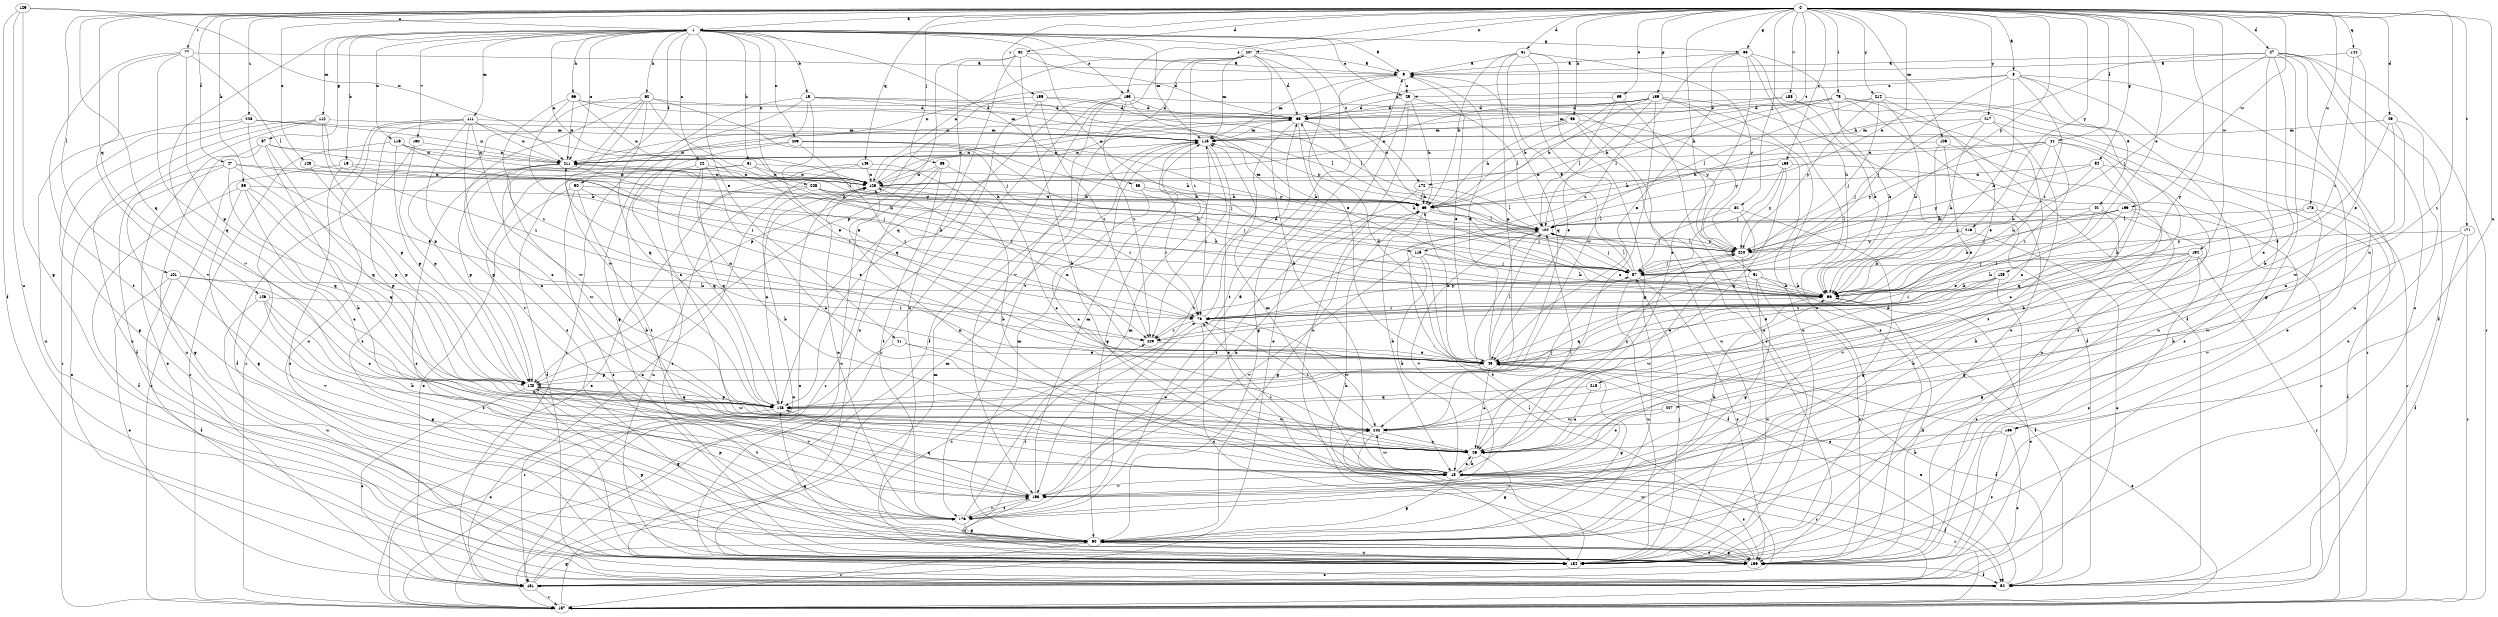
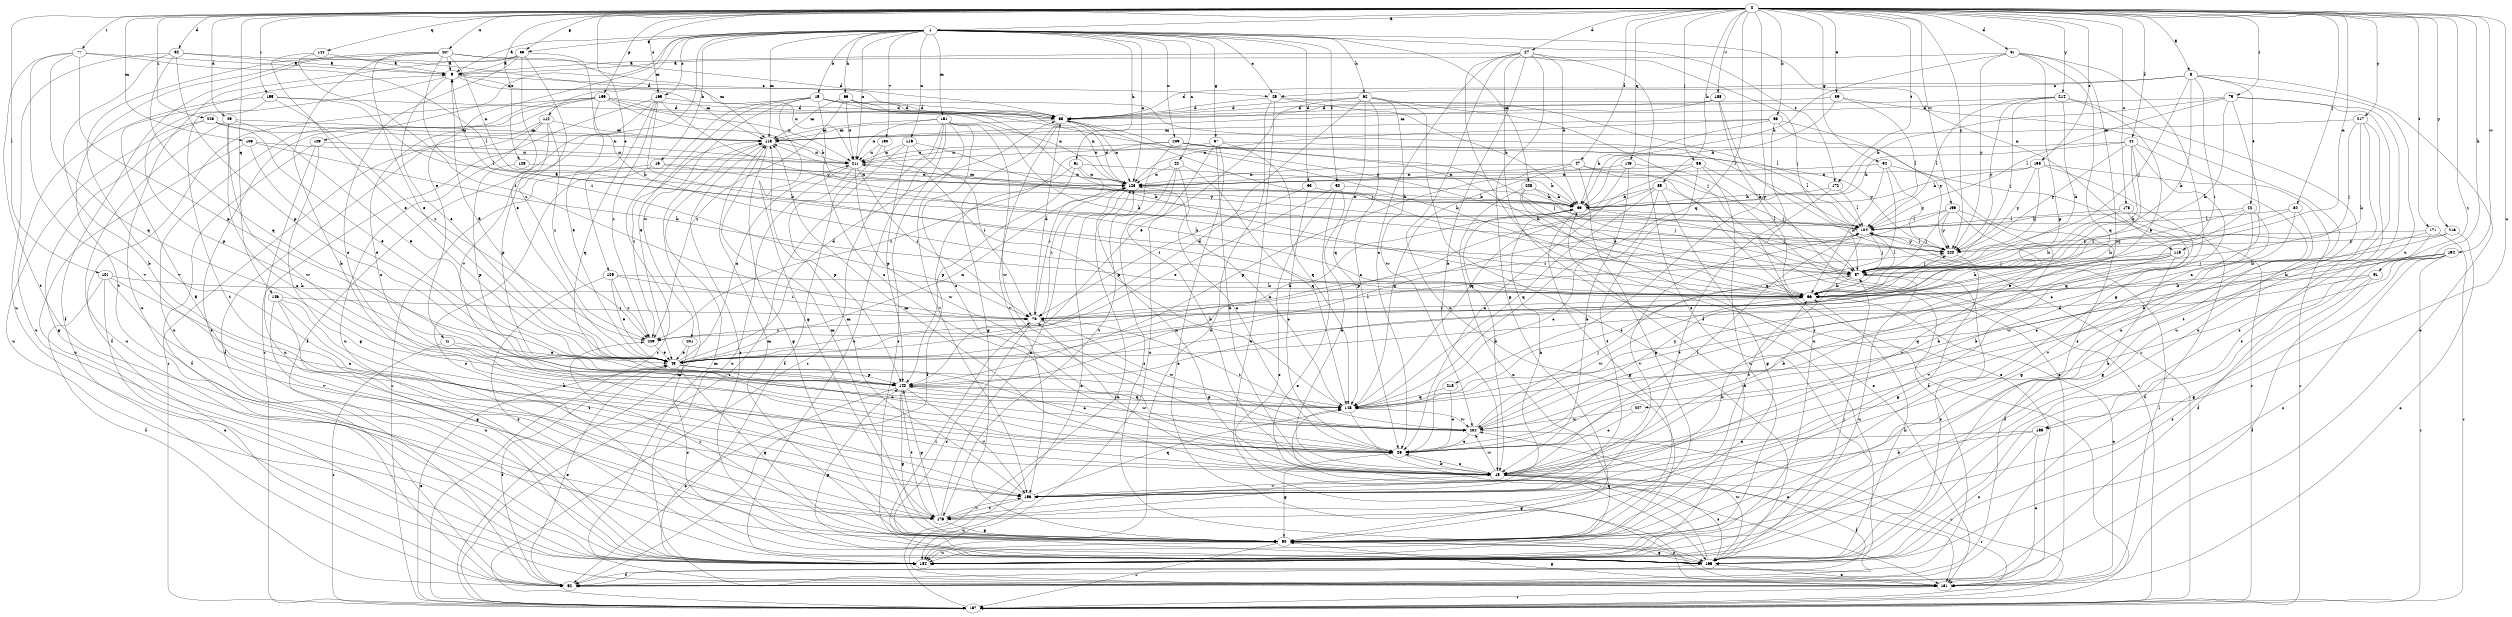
(357, 19) -> (624, 73)
(470, 119) -> (944, 119)
(436, 242) -> (1199, 242)
(440, 273) -> (1096, 267)
(2286, 286) -> (297, 286)
none -> (690, 342)
(417, 364) -> (732, 364)
(1752, 478) -> none
